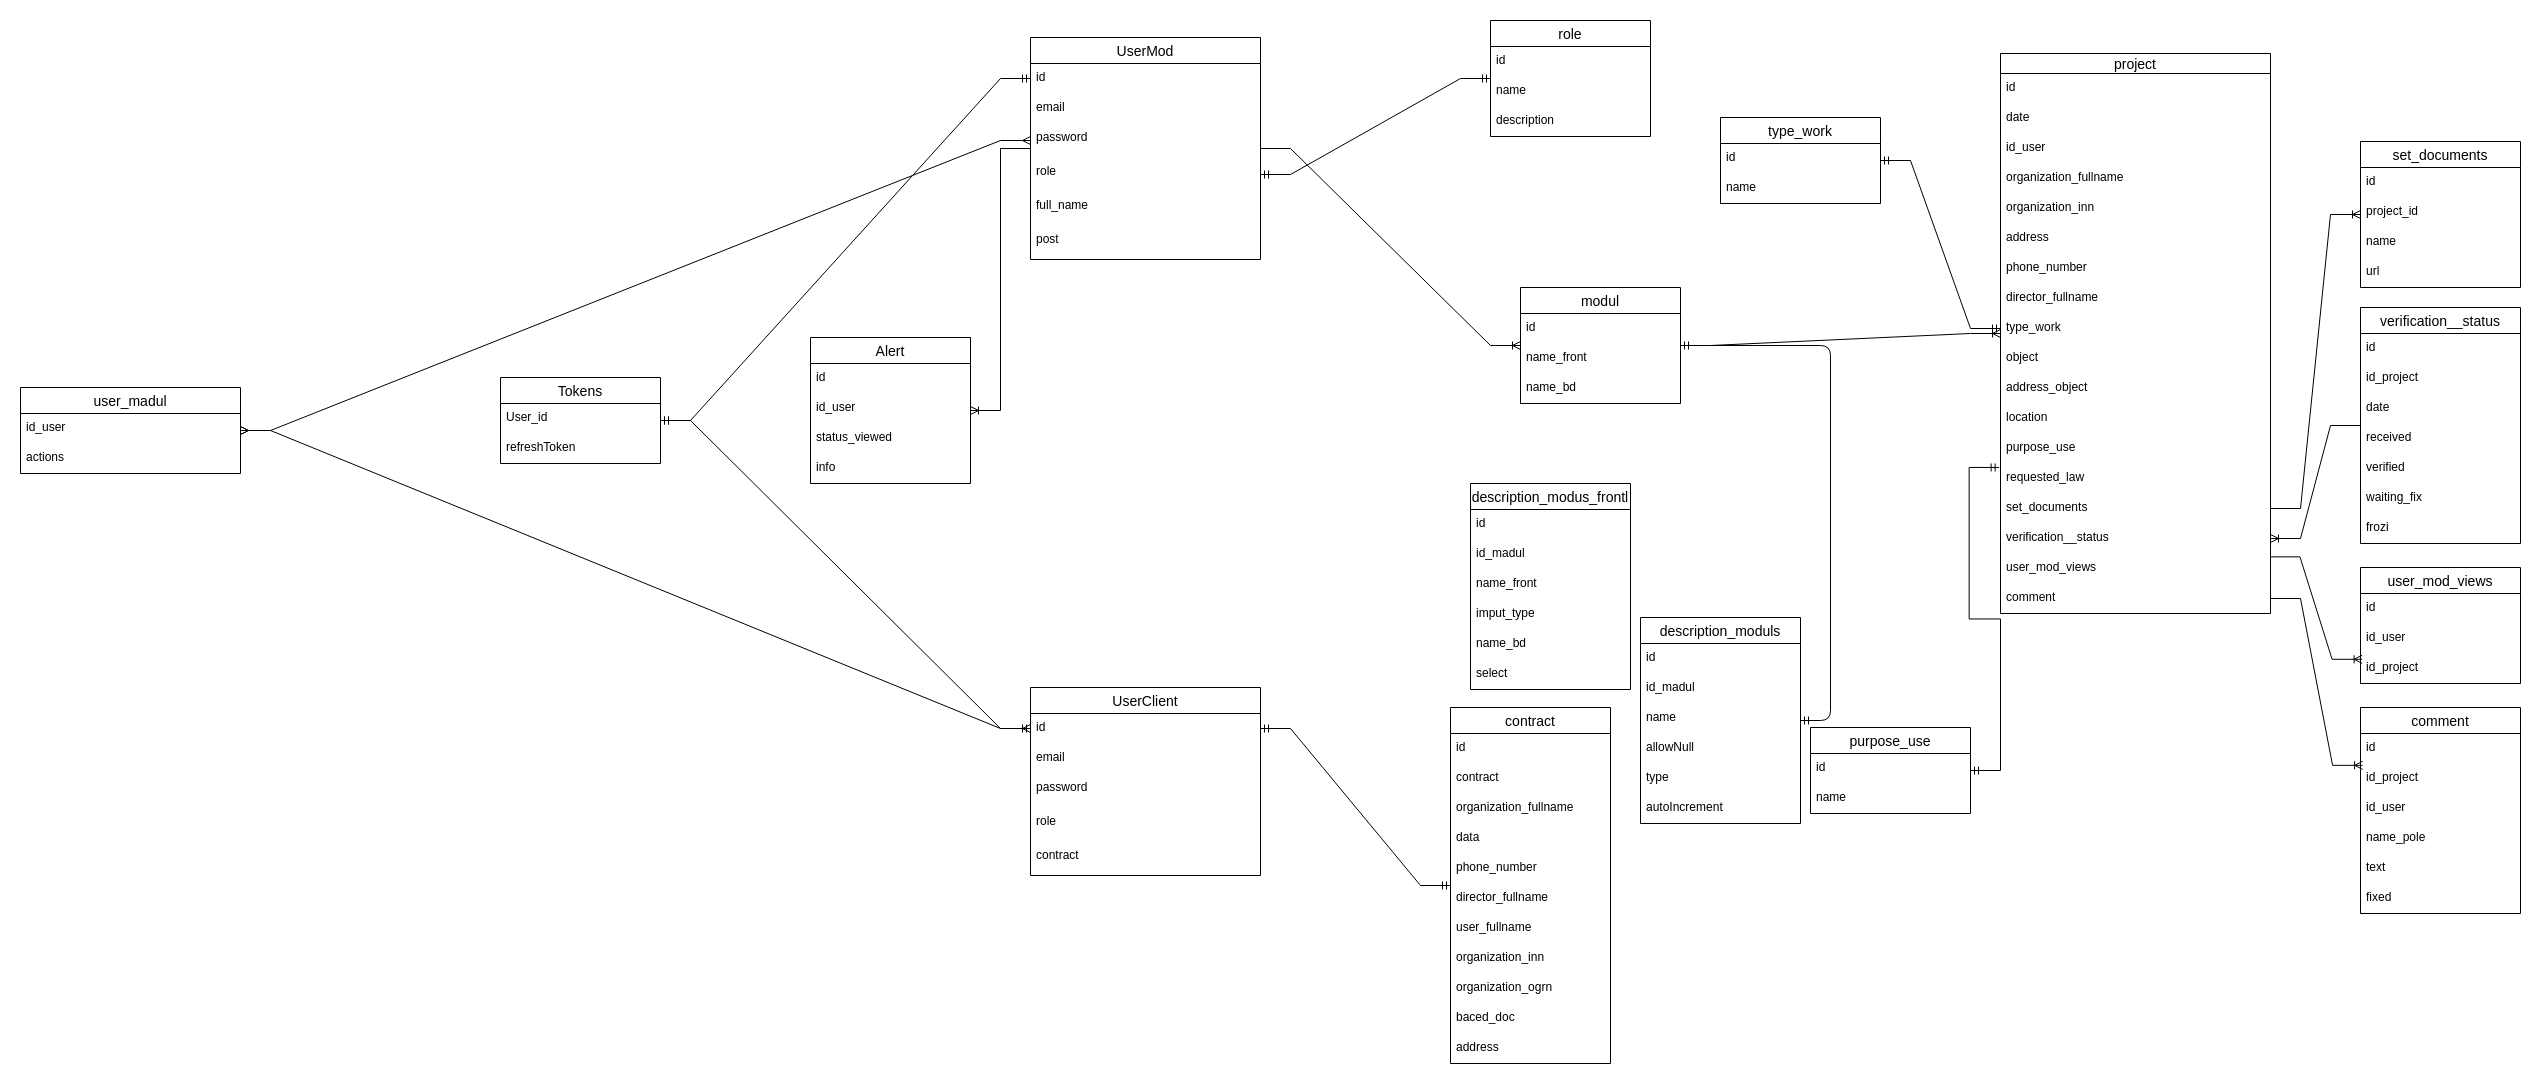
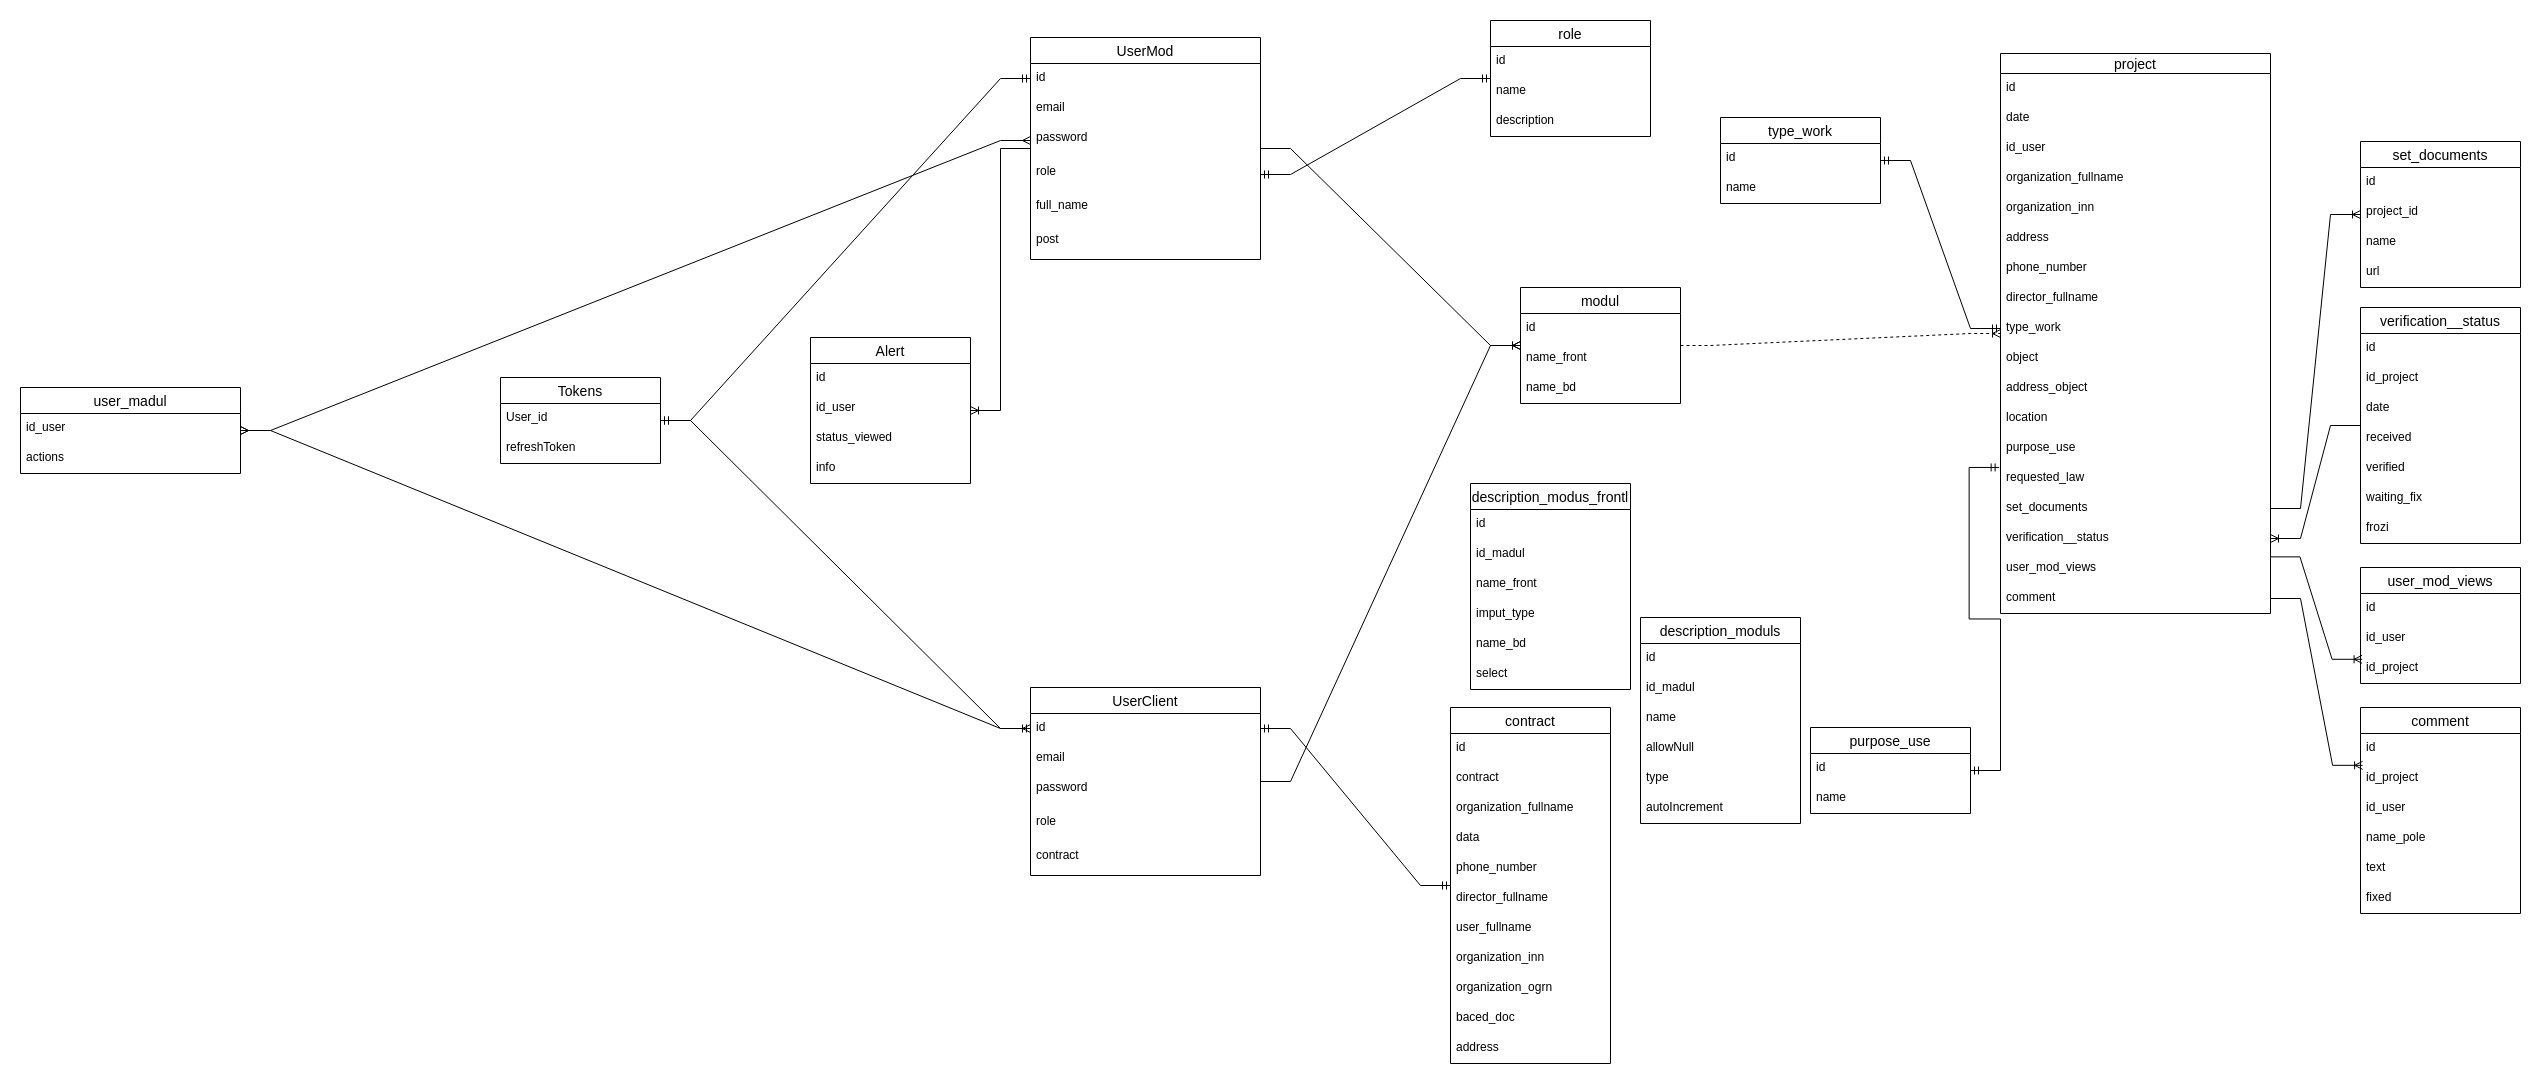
(1877, 338) -> (1877, 338)
(1831, 489) -> none
none -> (1384, 578)
